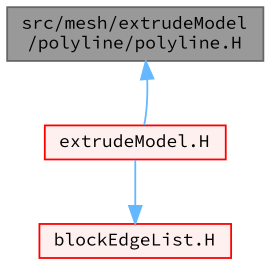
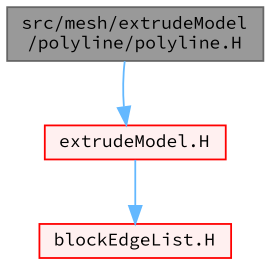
(147, 102) -> (123, 84)
